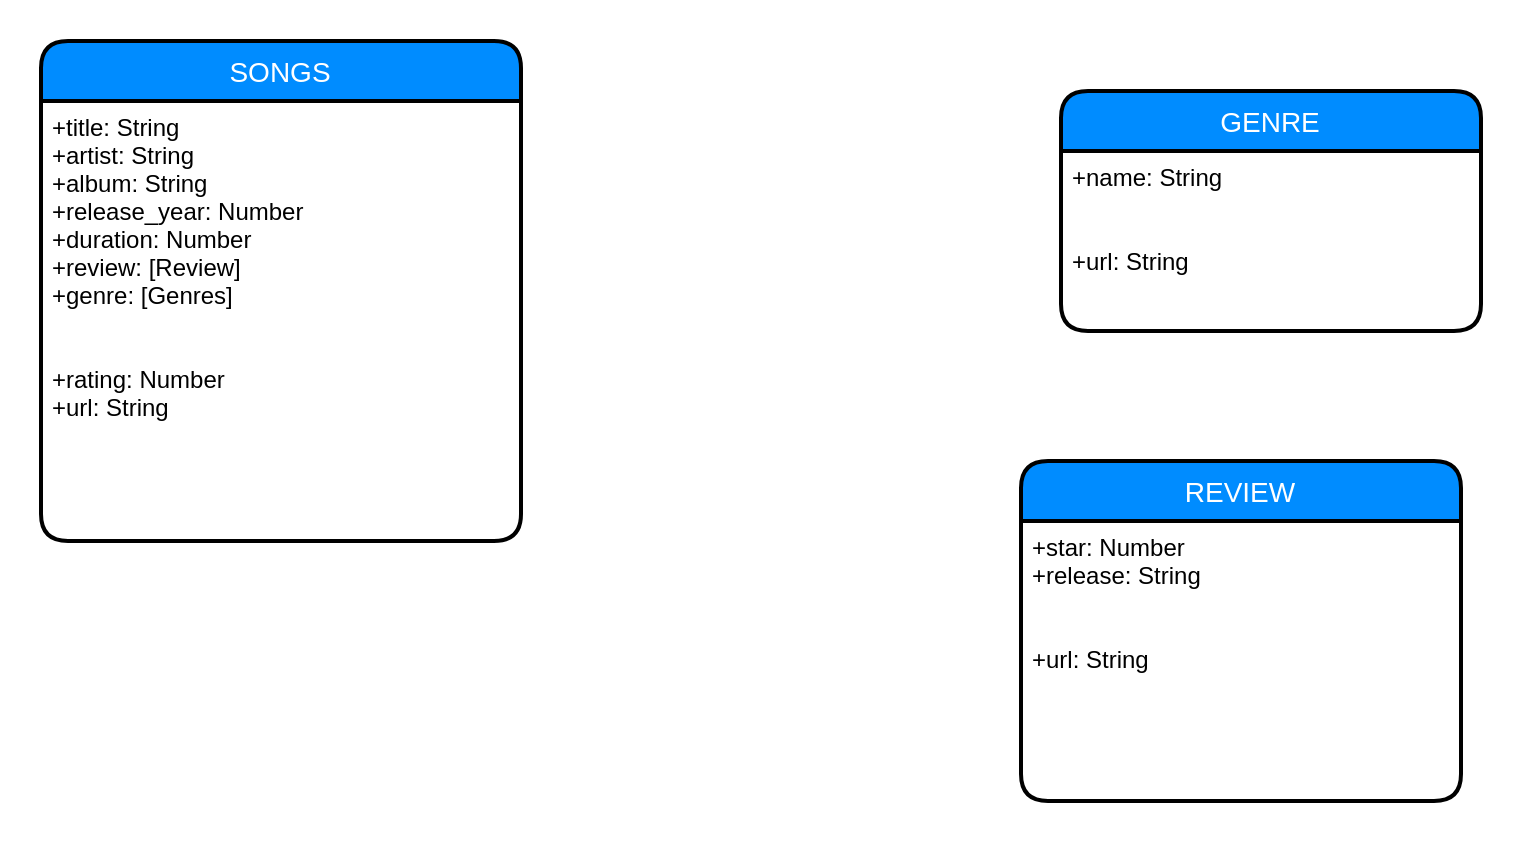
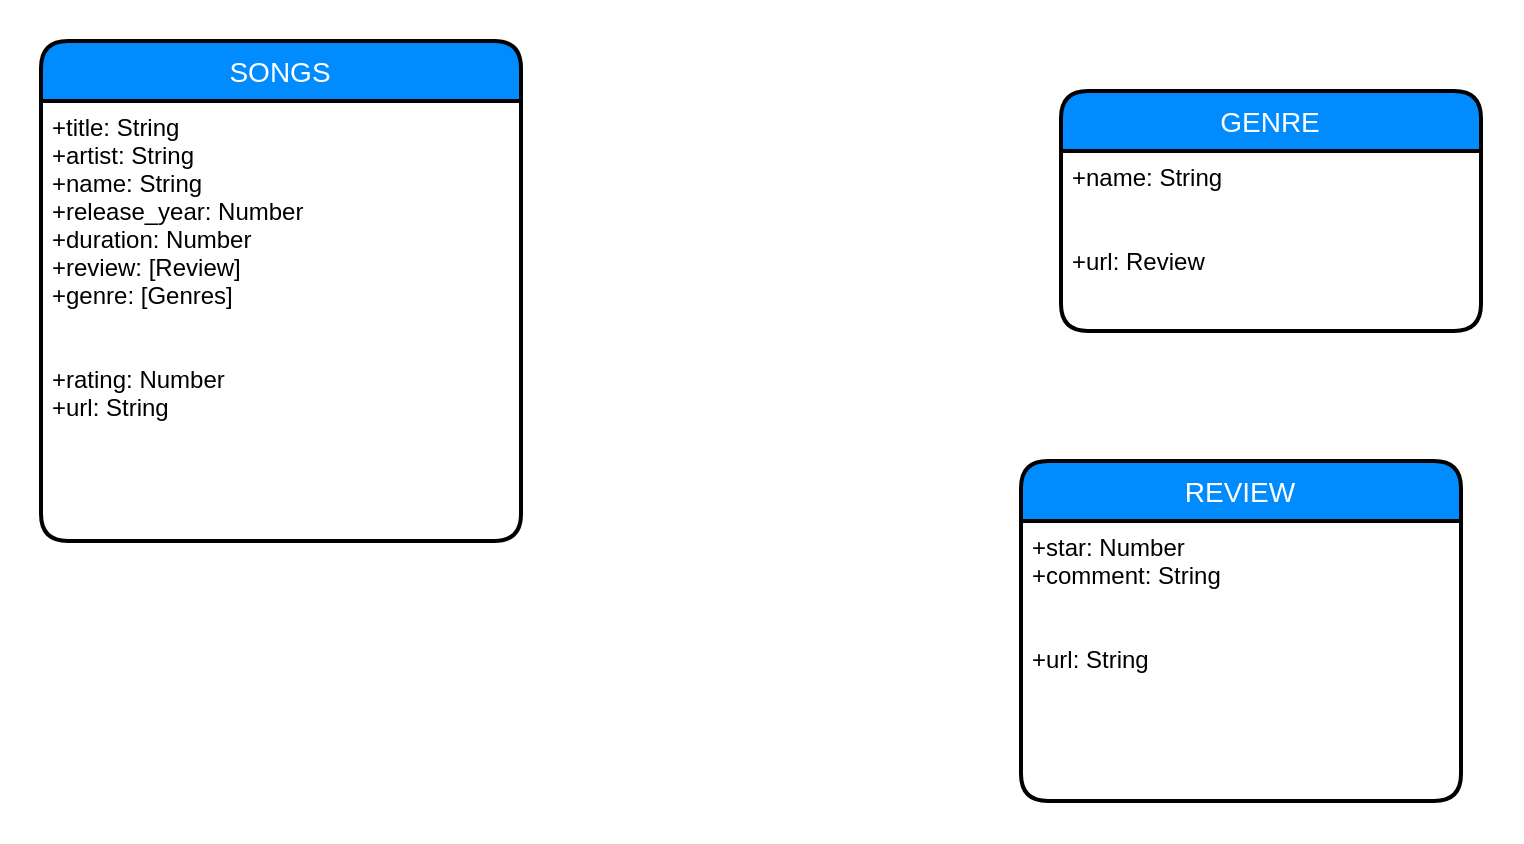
(130, 128) -> (130, 128)
(1150, 178) -> (1150, 178)
(1113, 548) -> (1113, 548)
